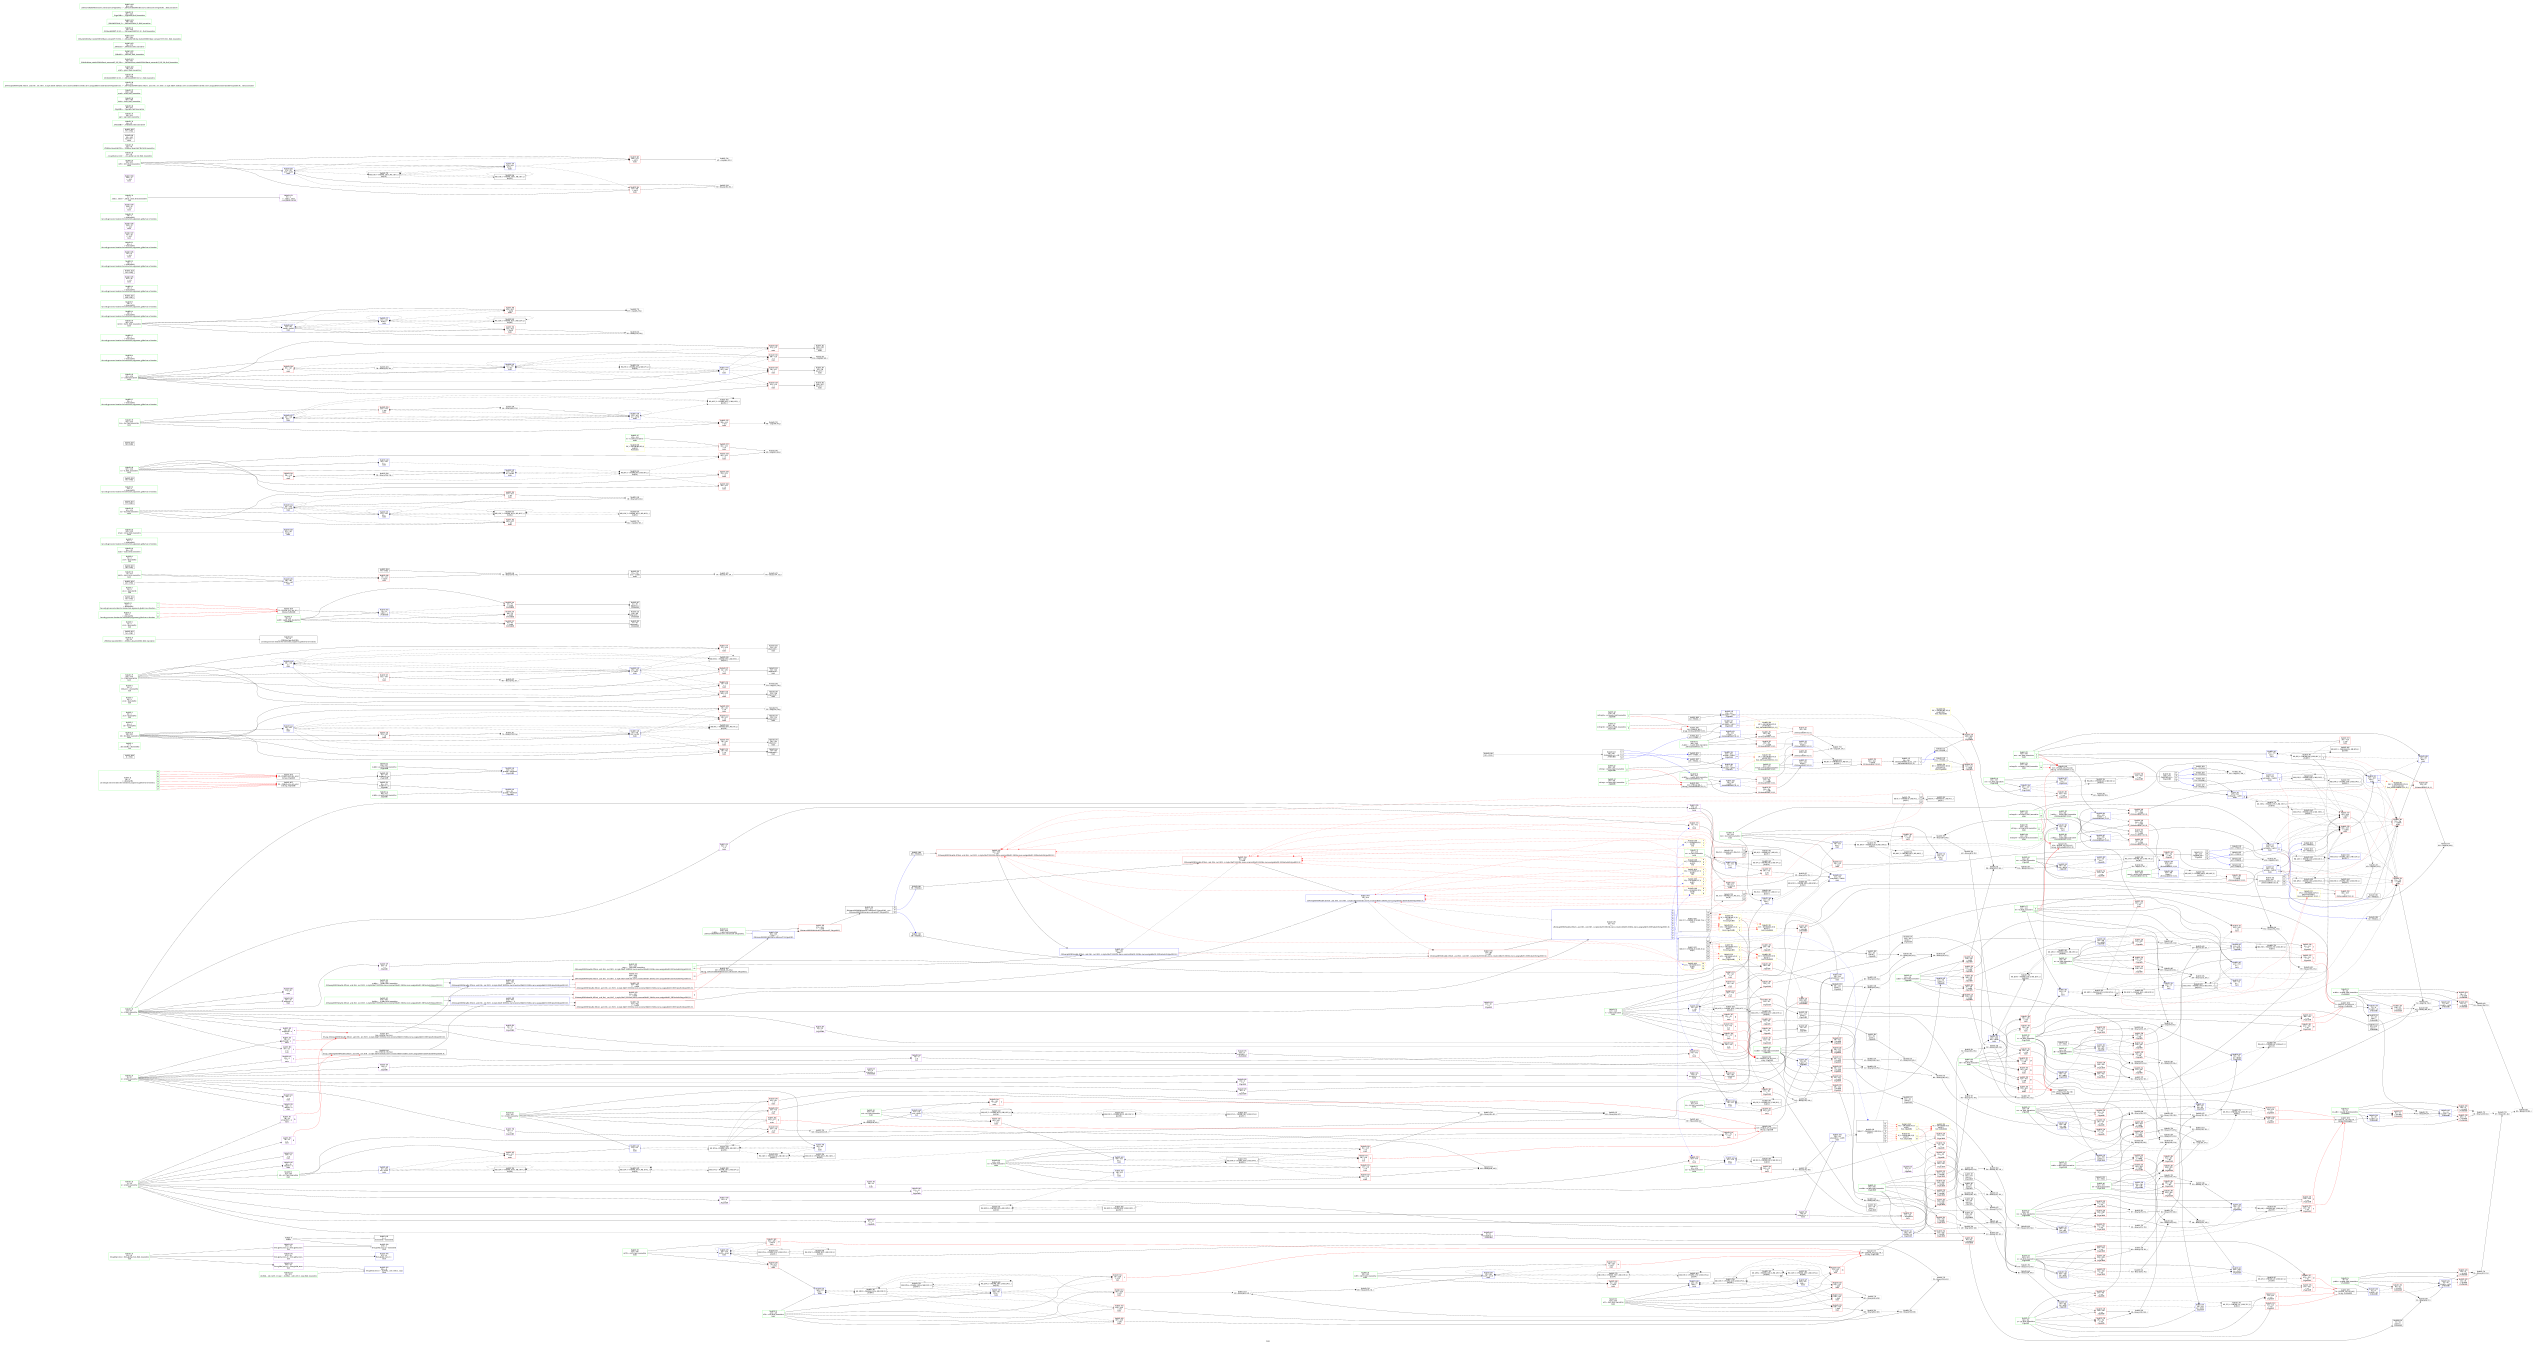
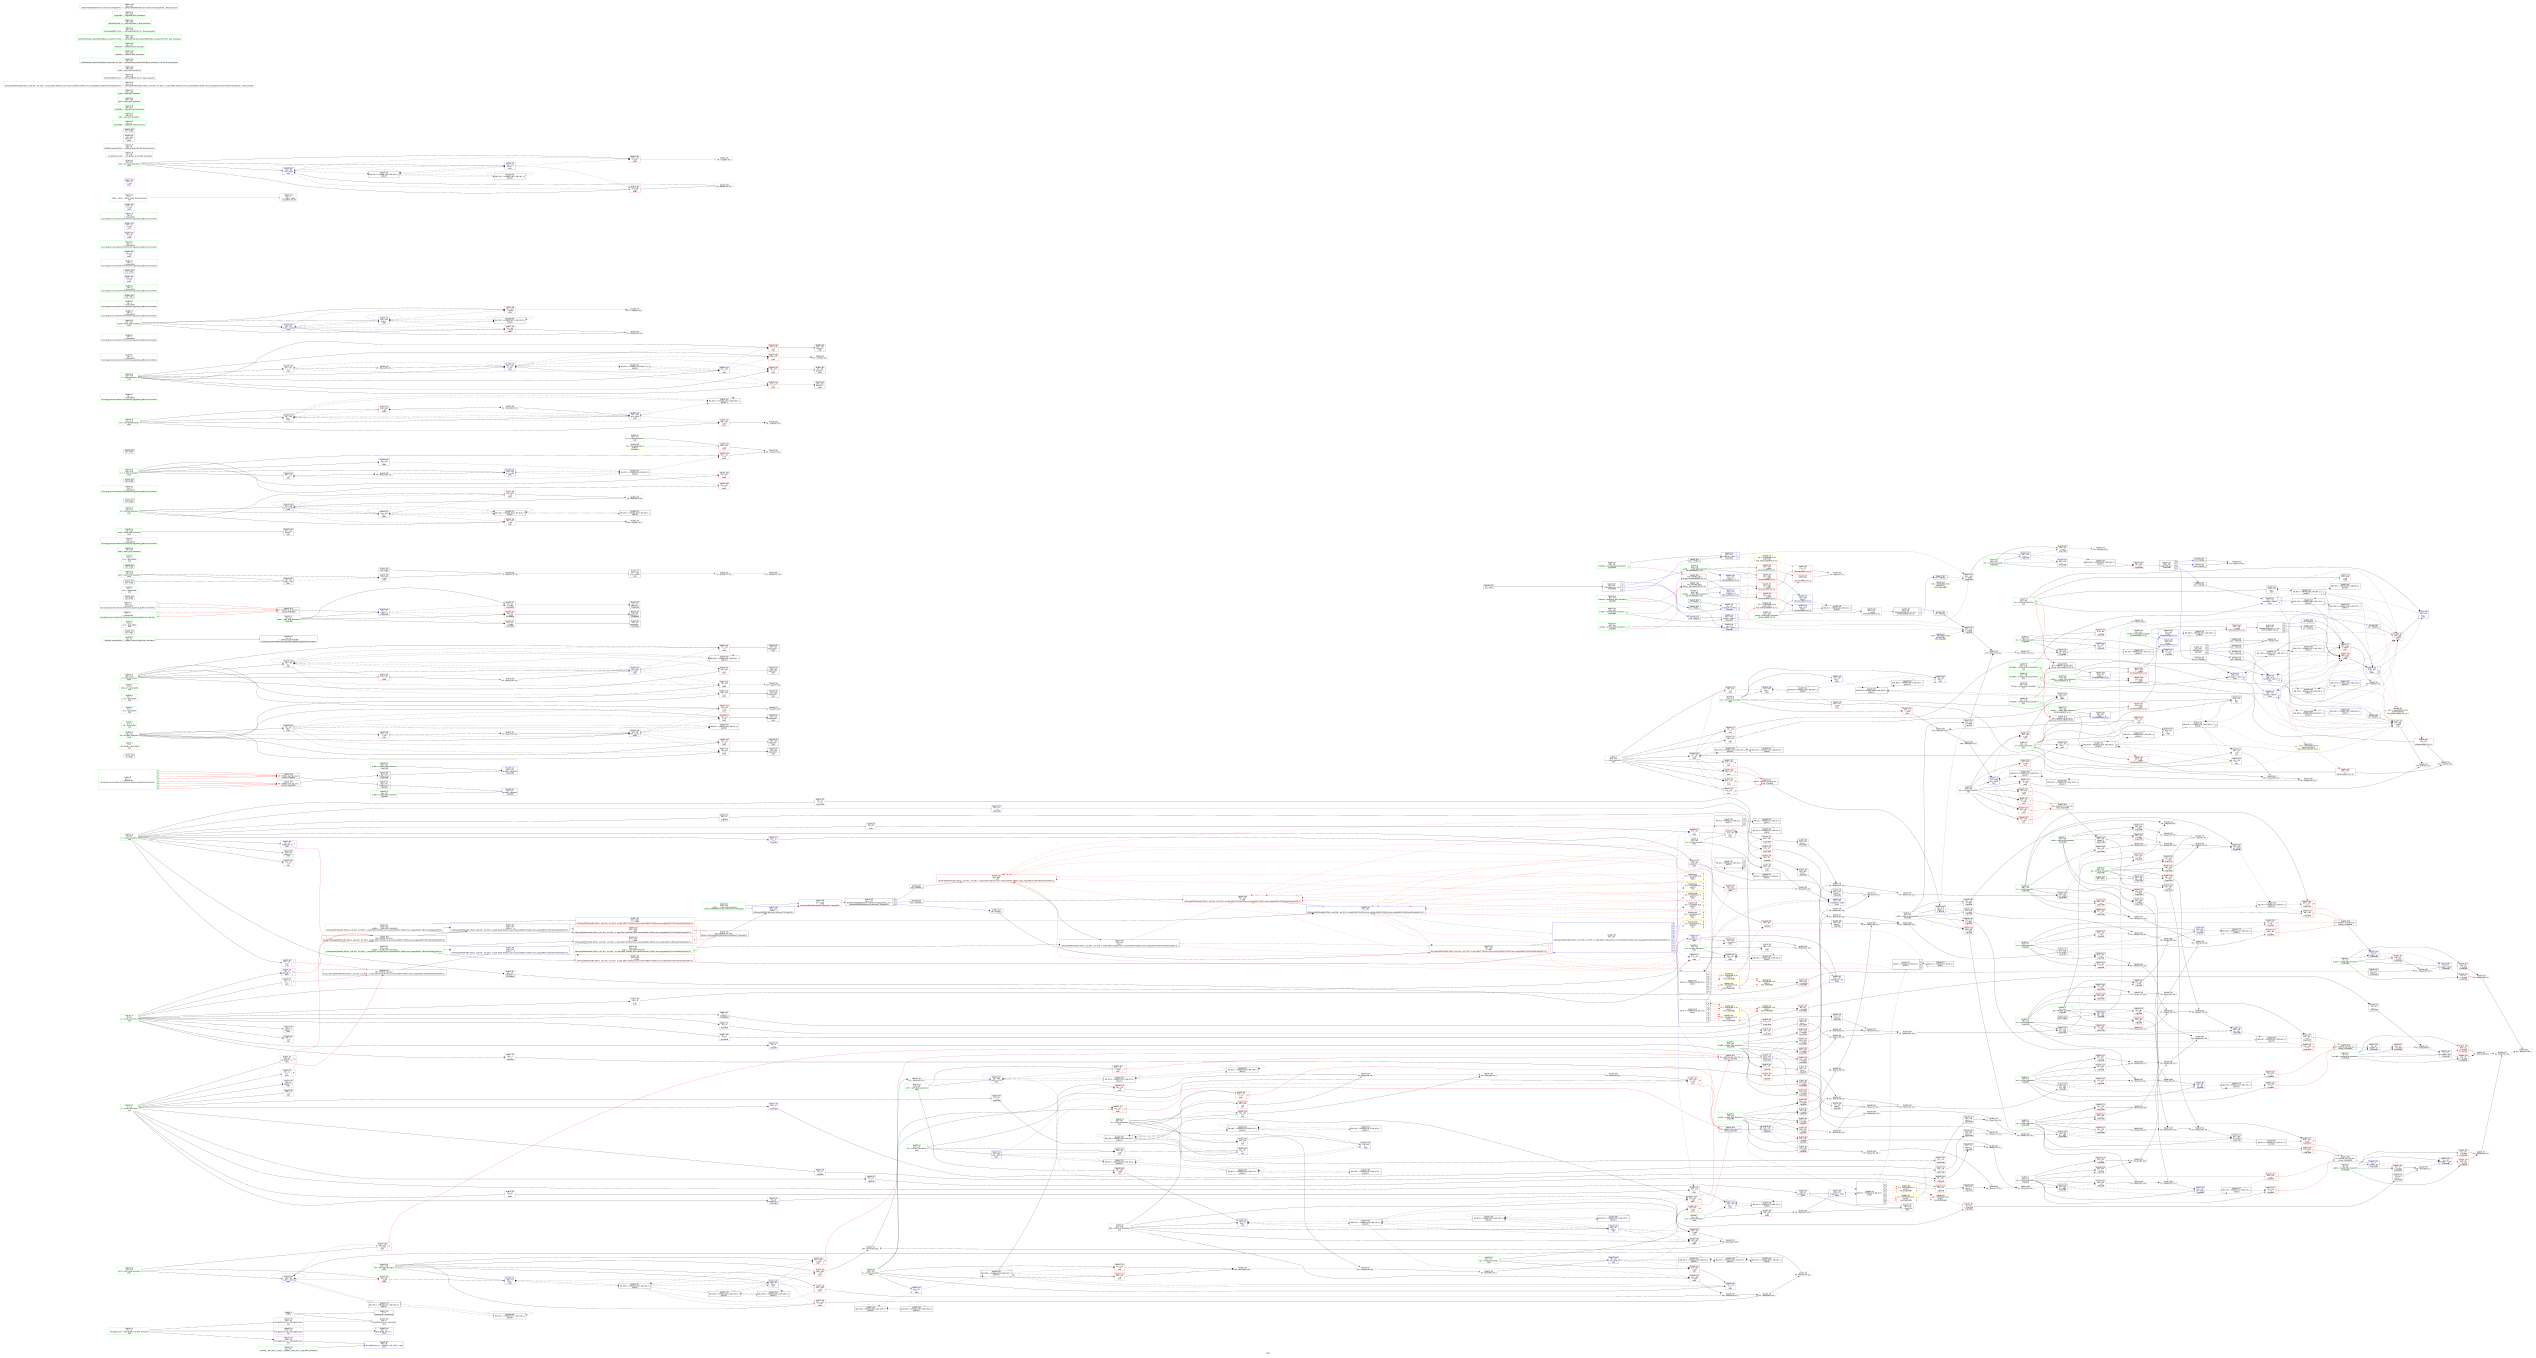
(208, 1180) -> (476, 1140)
